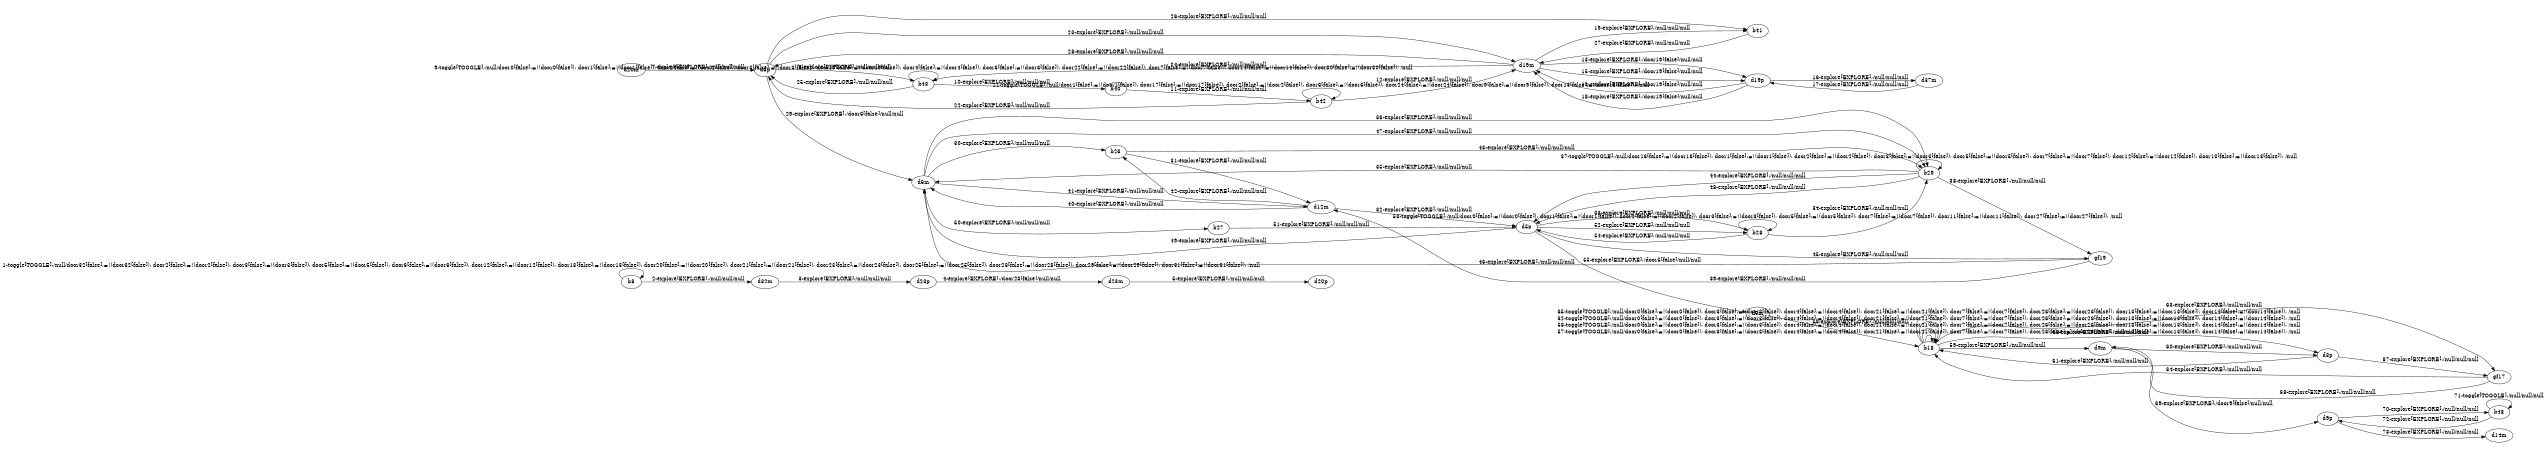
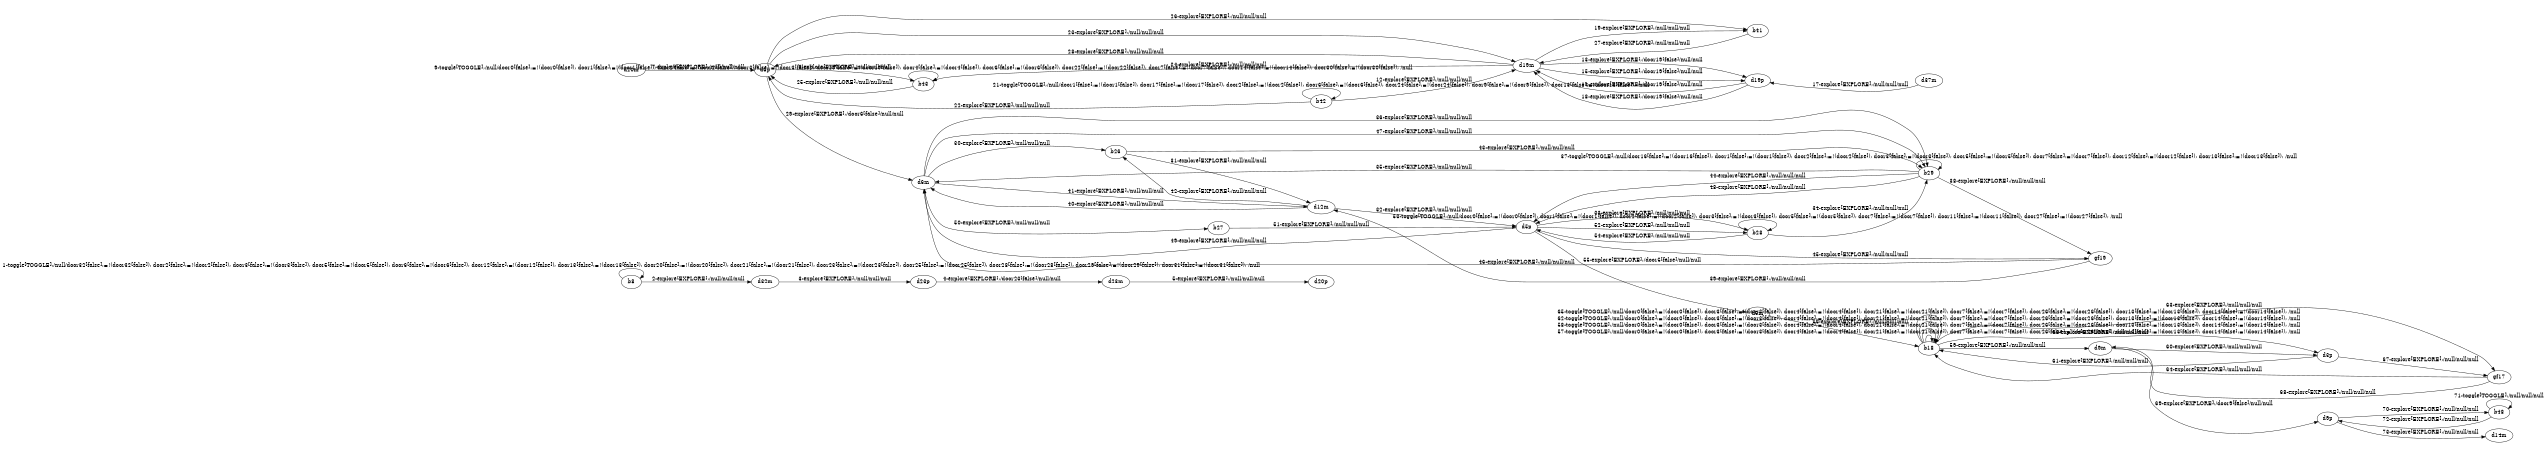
(1841, 81) -> none
(1116, 89) -> none
